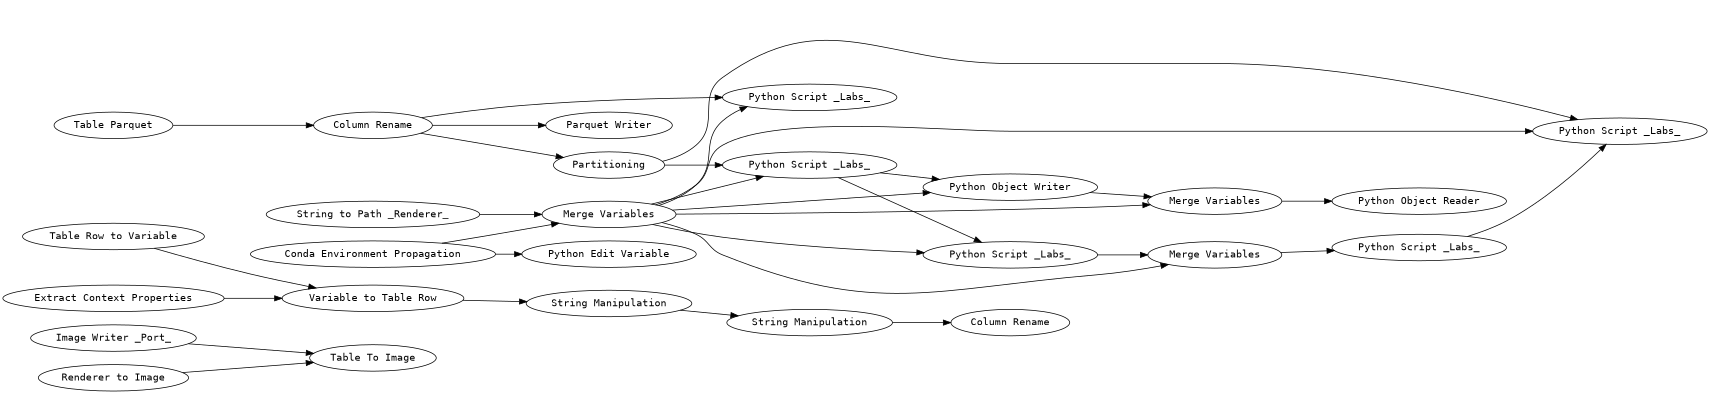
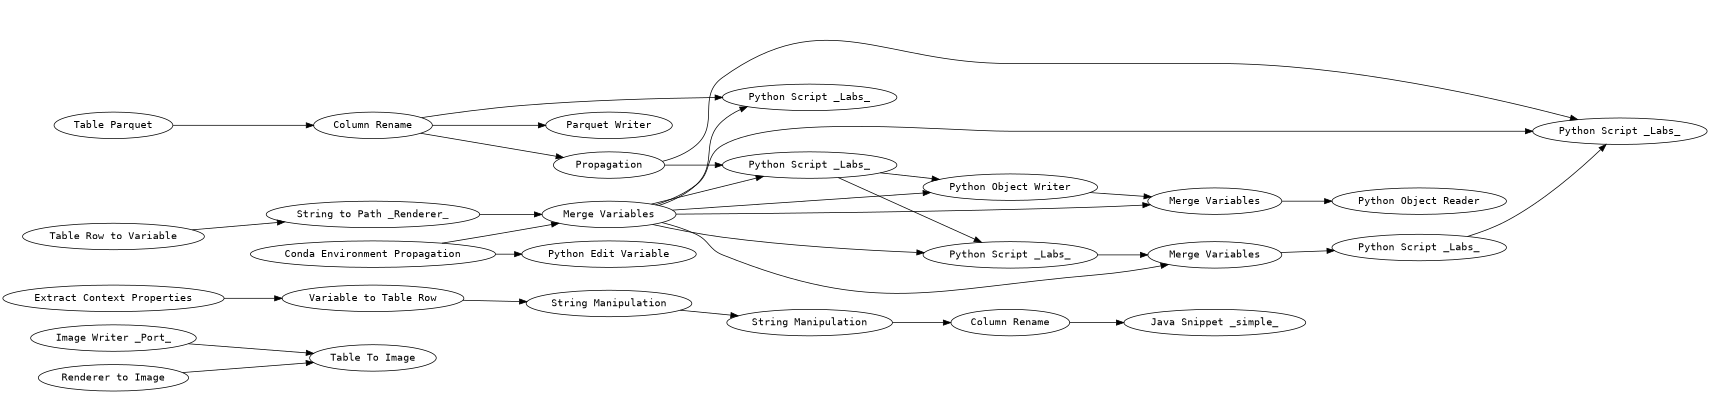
(609, 165) -> (609, 165)
(231, 269) -> (235, 226)
none -> (1215, 323)
